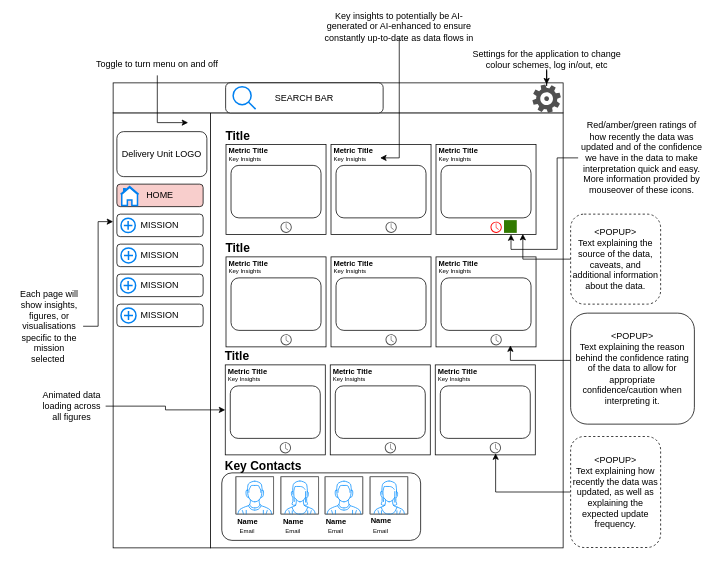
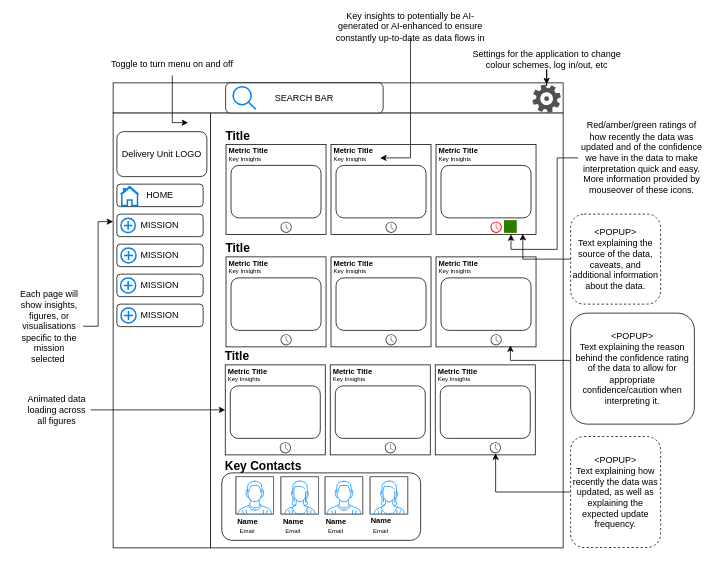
(399, 27) -> (410, 27)
(157, 64) -> (172, 64)
(160, 195) -> (160, 195)
(72, 406) -> (57, 410)
